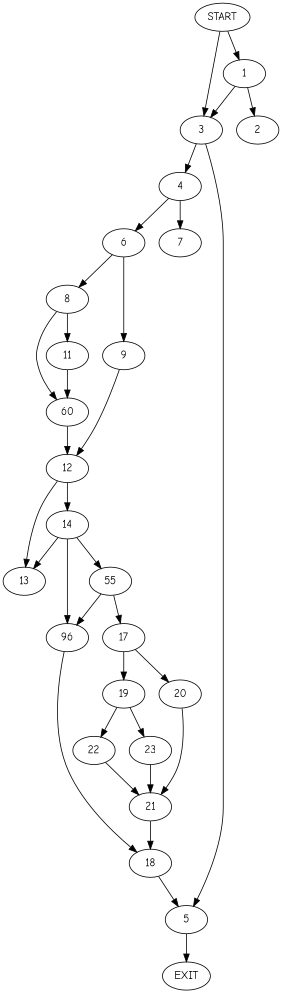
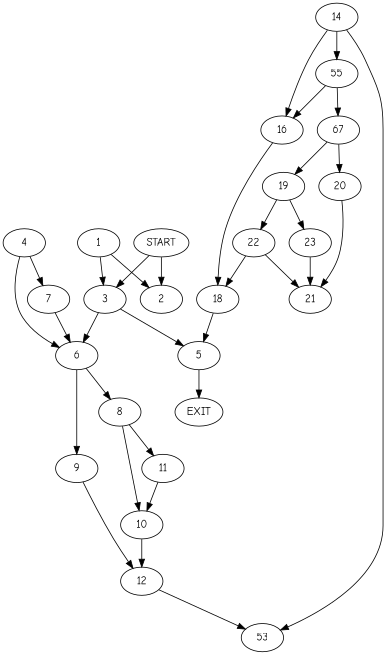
(232, 42) -> (161, 267)
(192, 154) -> (93, 324)
none -> (61, 324)
(67, 412) -> (142, 525)
(67, 493) -> none
(24, 581) -> (262, 638)
(67, 638) -> (282, 130)
(124, 638) -> (338, 130)
(150, 831) -> (238, 268)
